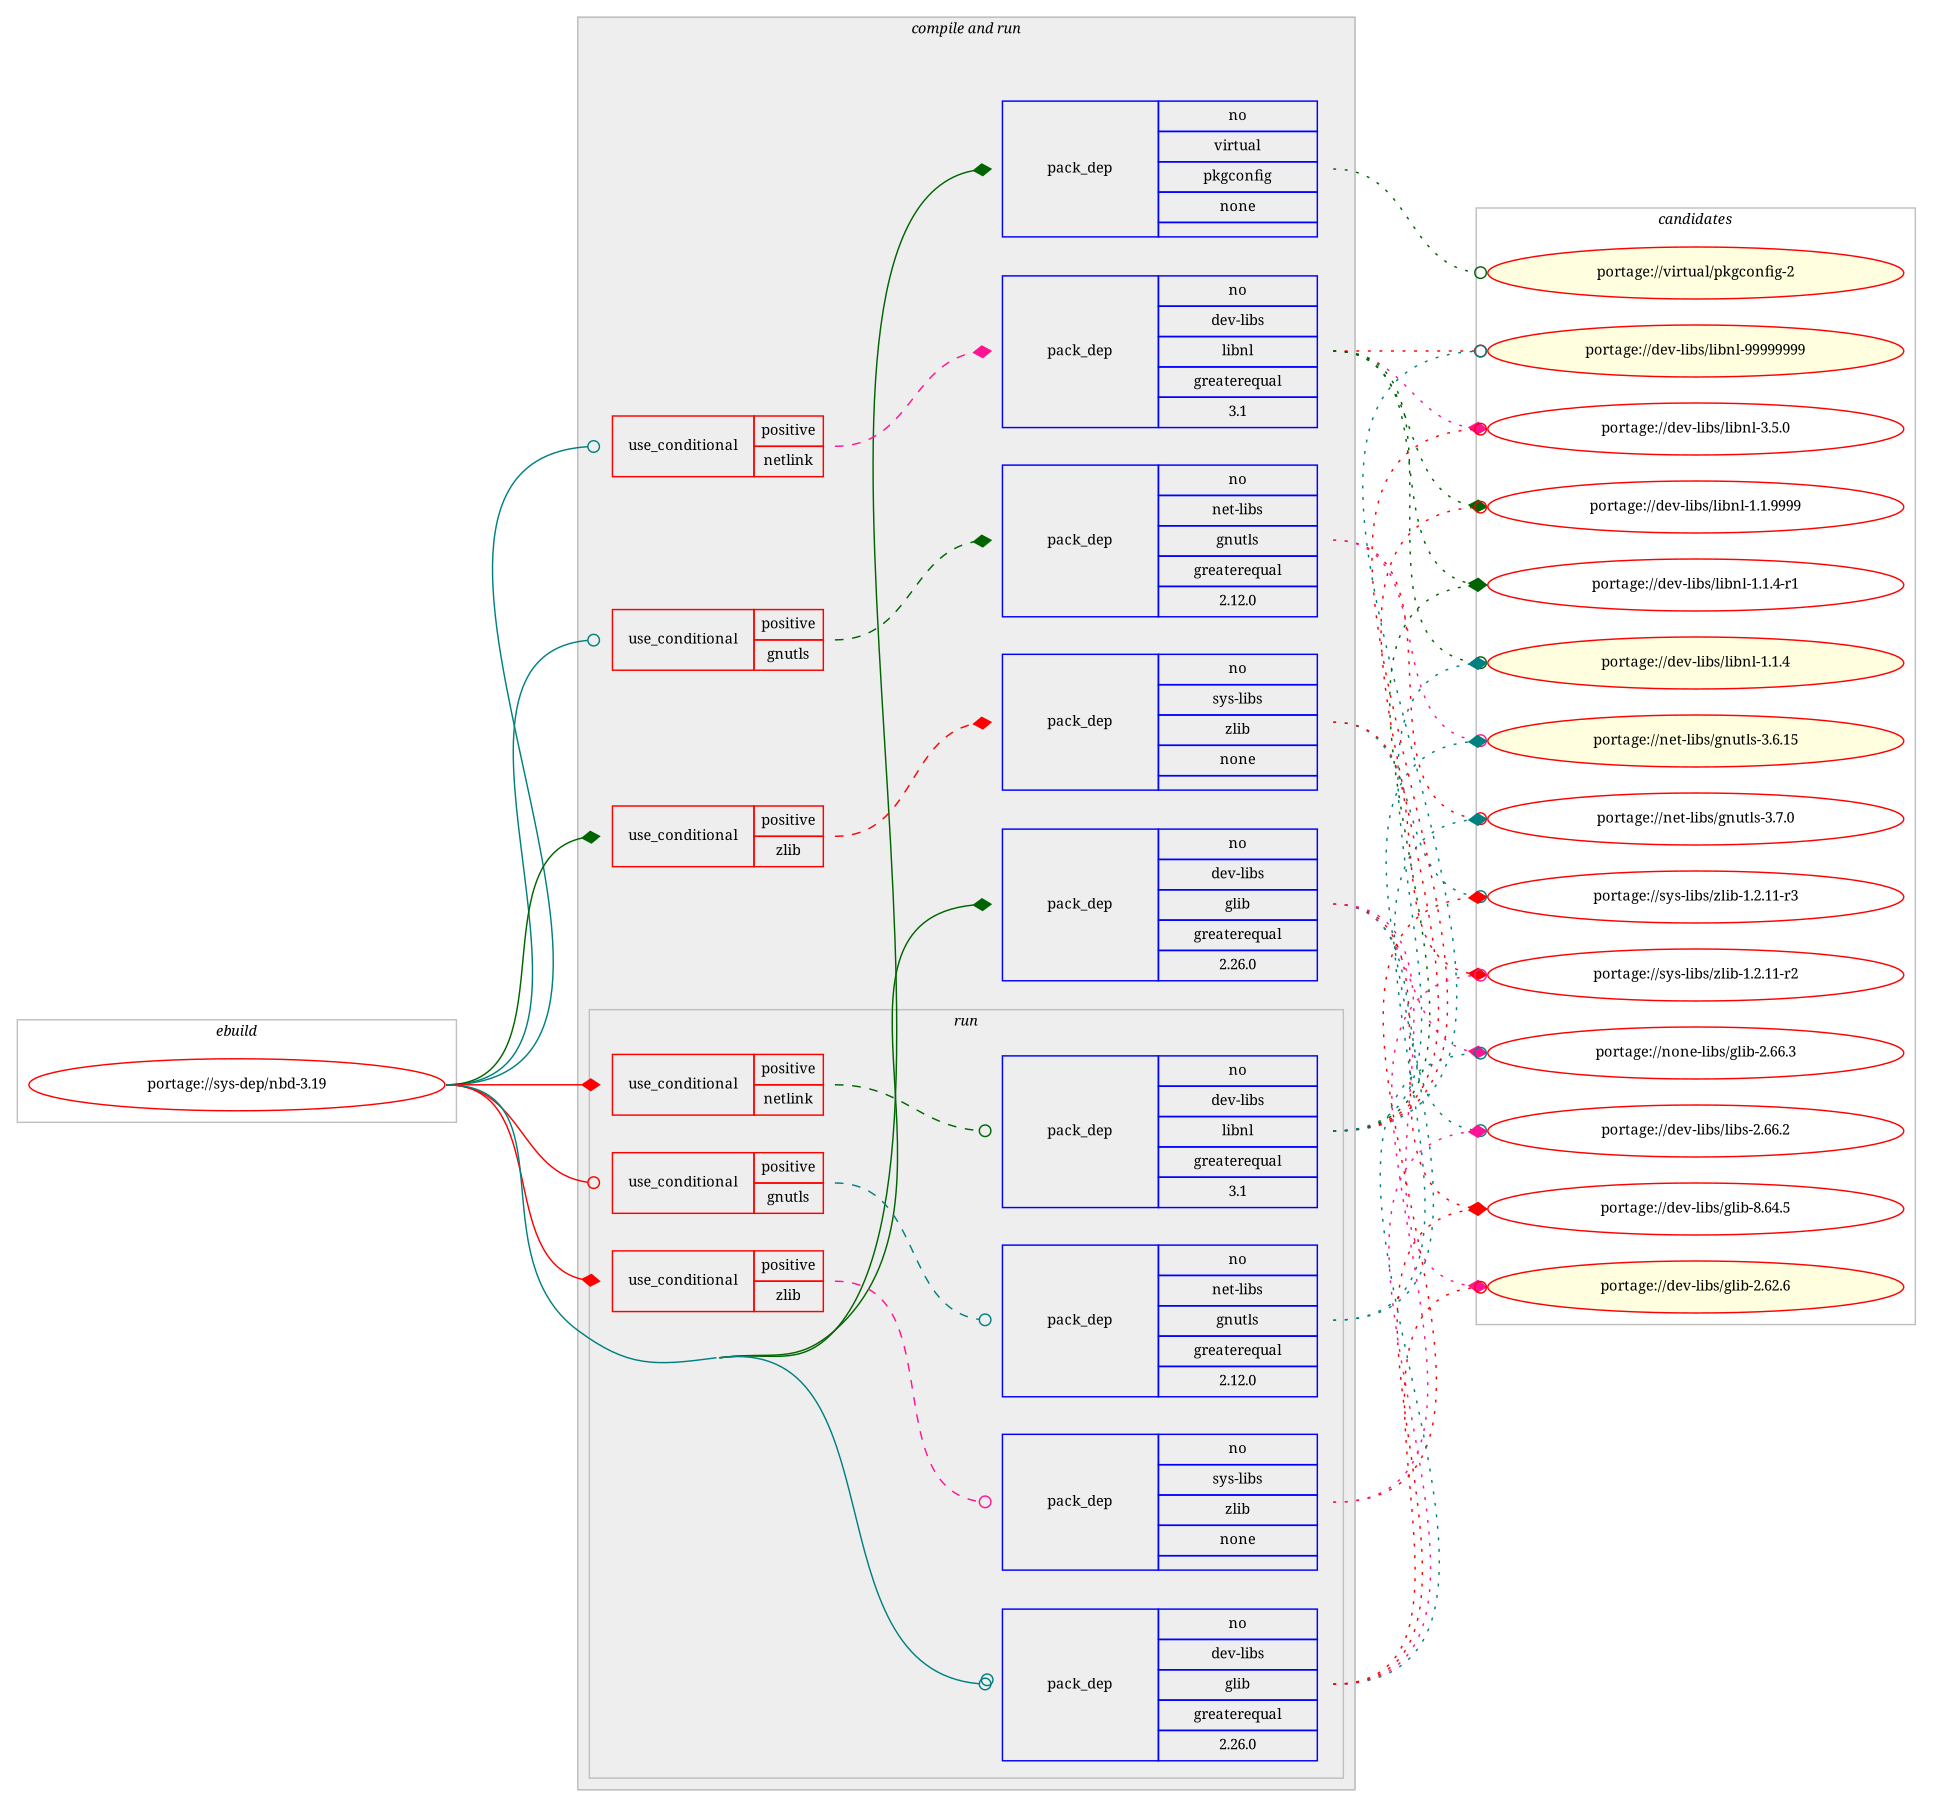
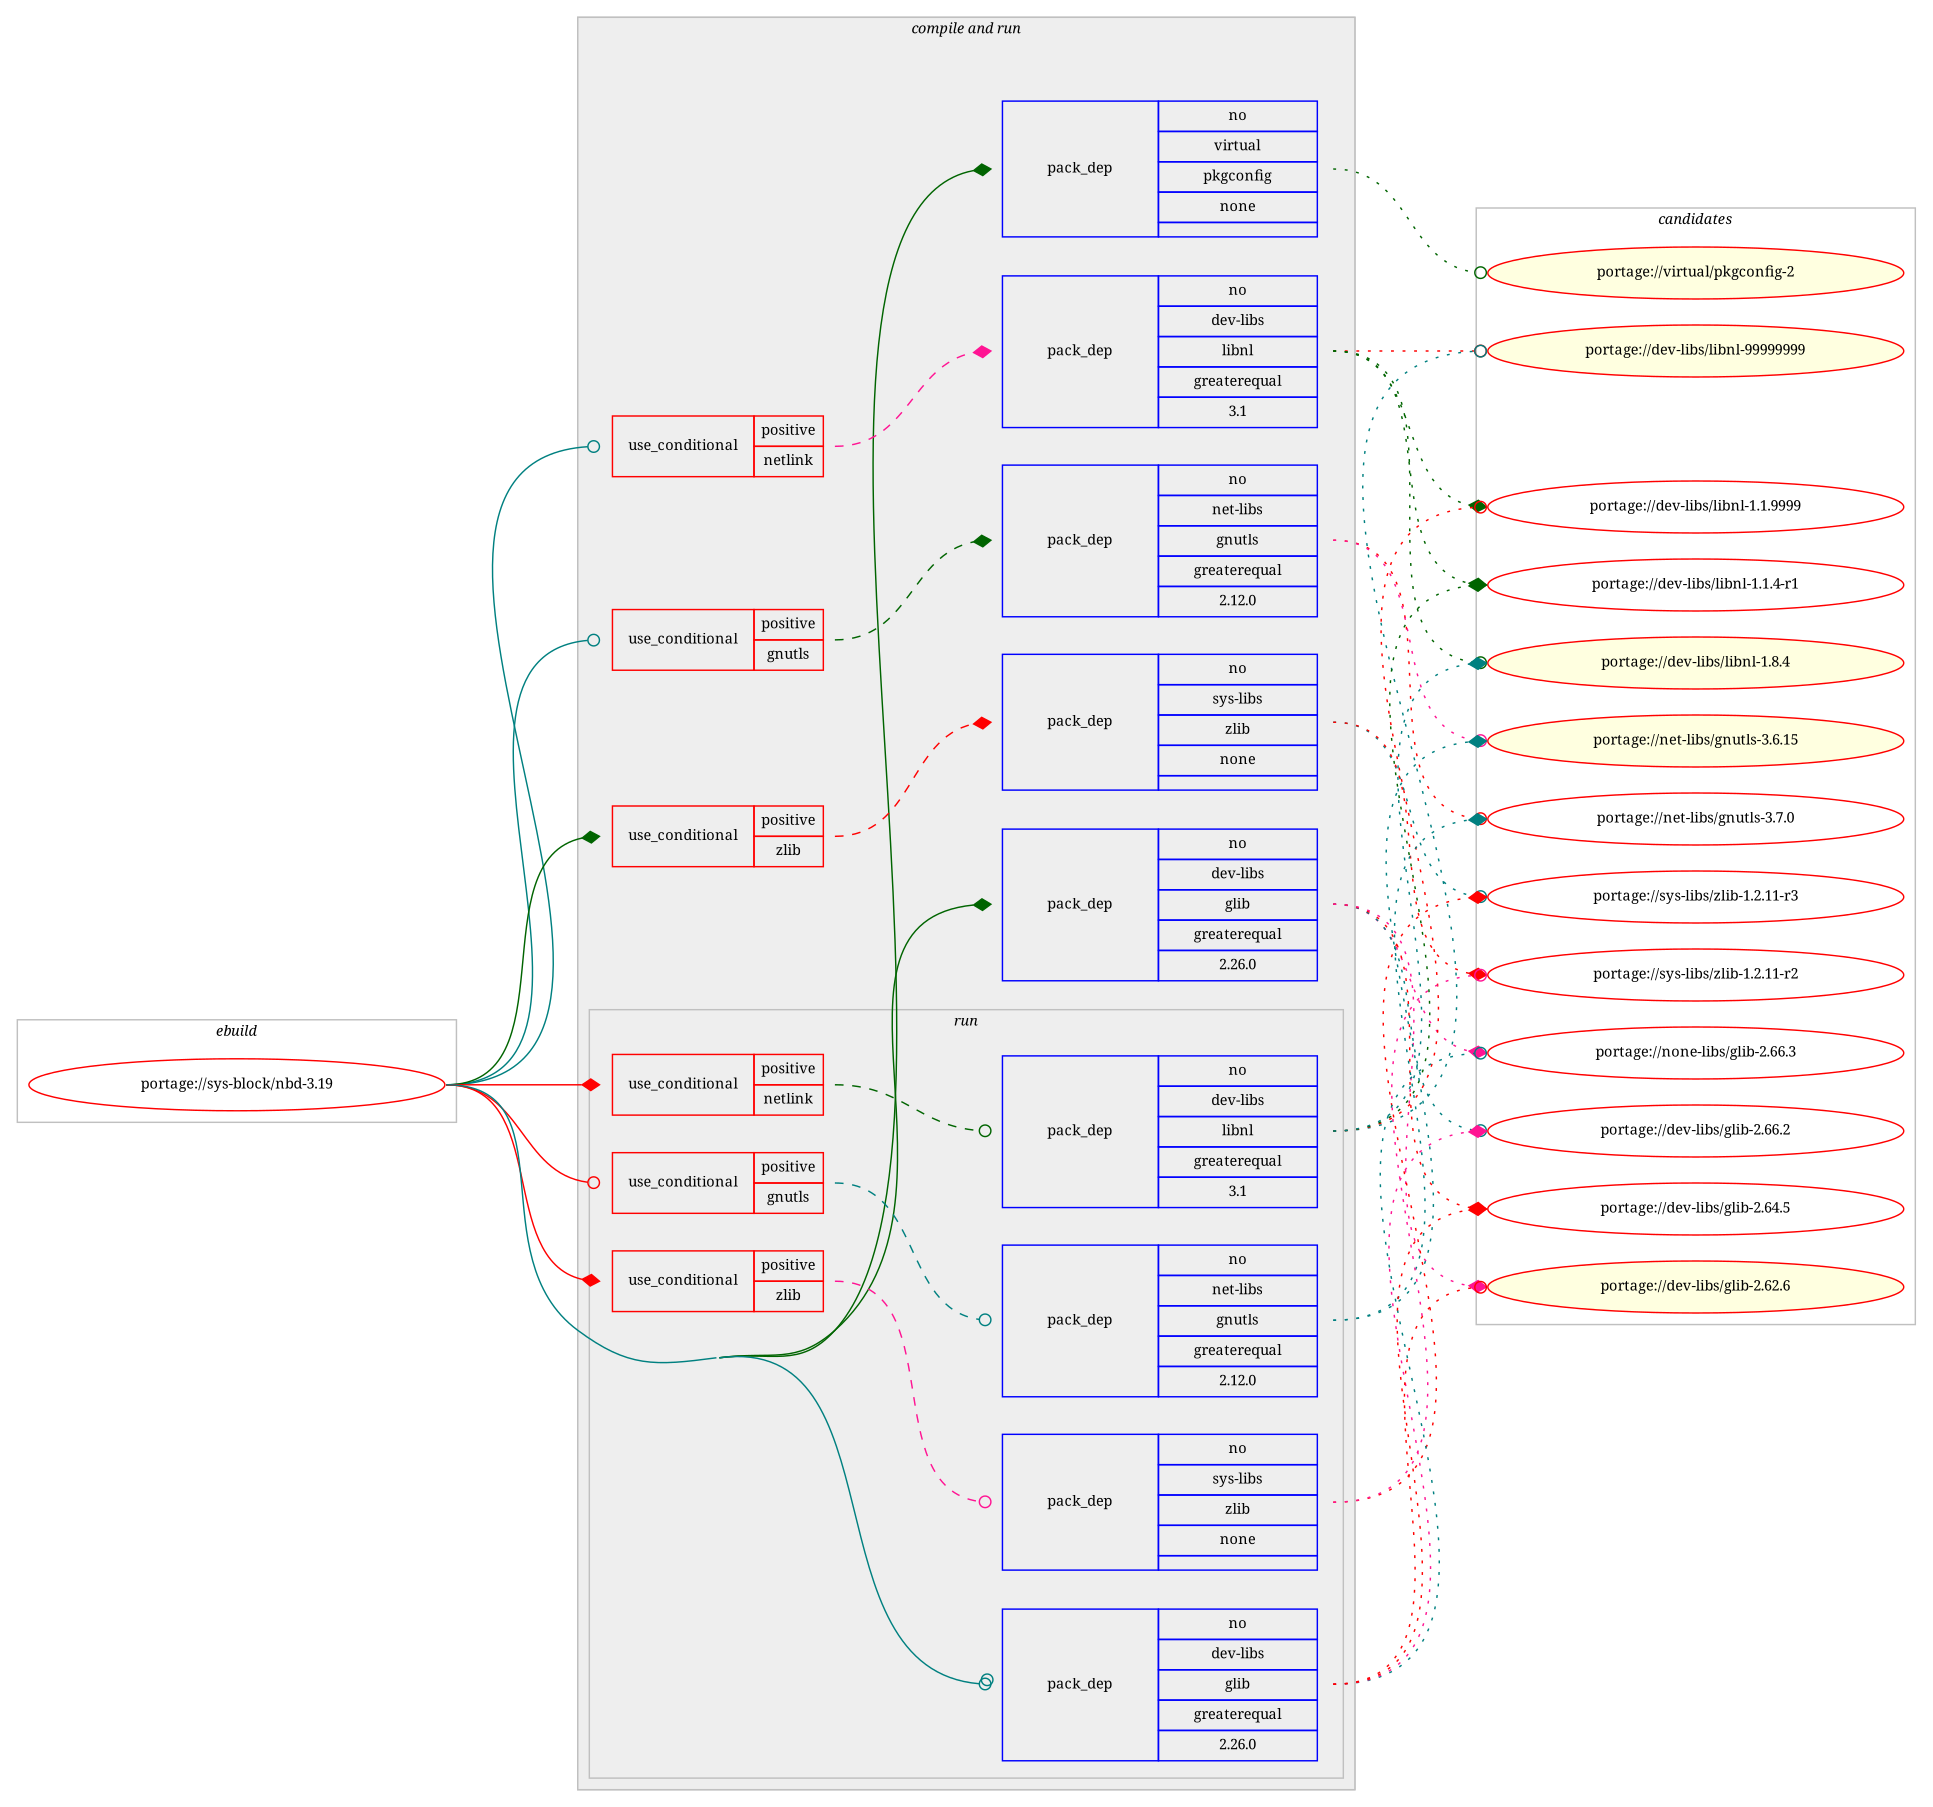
(1696, 429) -> none
(1696, 663) -> (1696, 663)
(237, 1085) -> (237, 1085)
(1696, 1131) -> (1696, 1131)
(1696, 1209) -> (1696, 1209)
